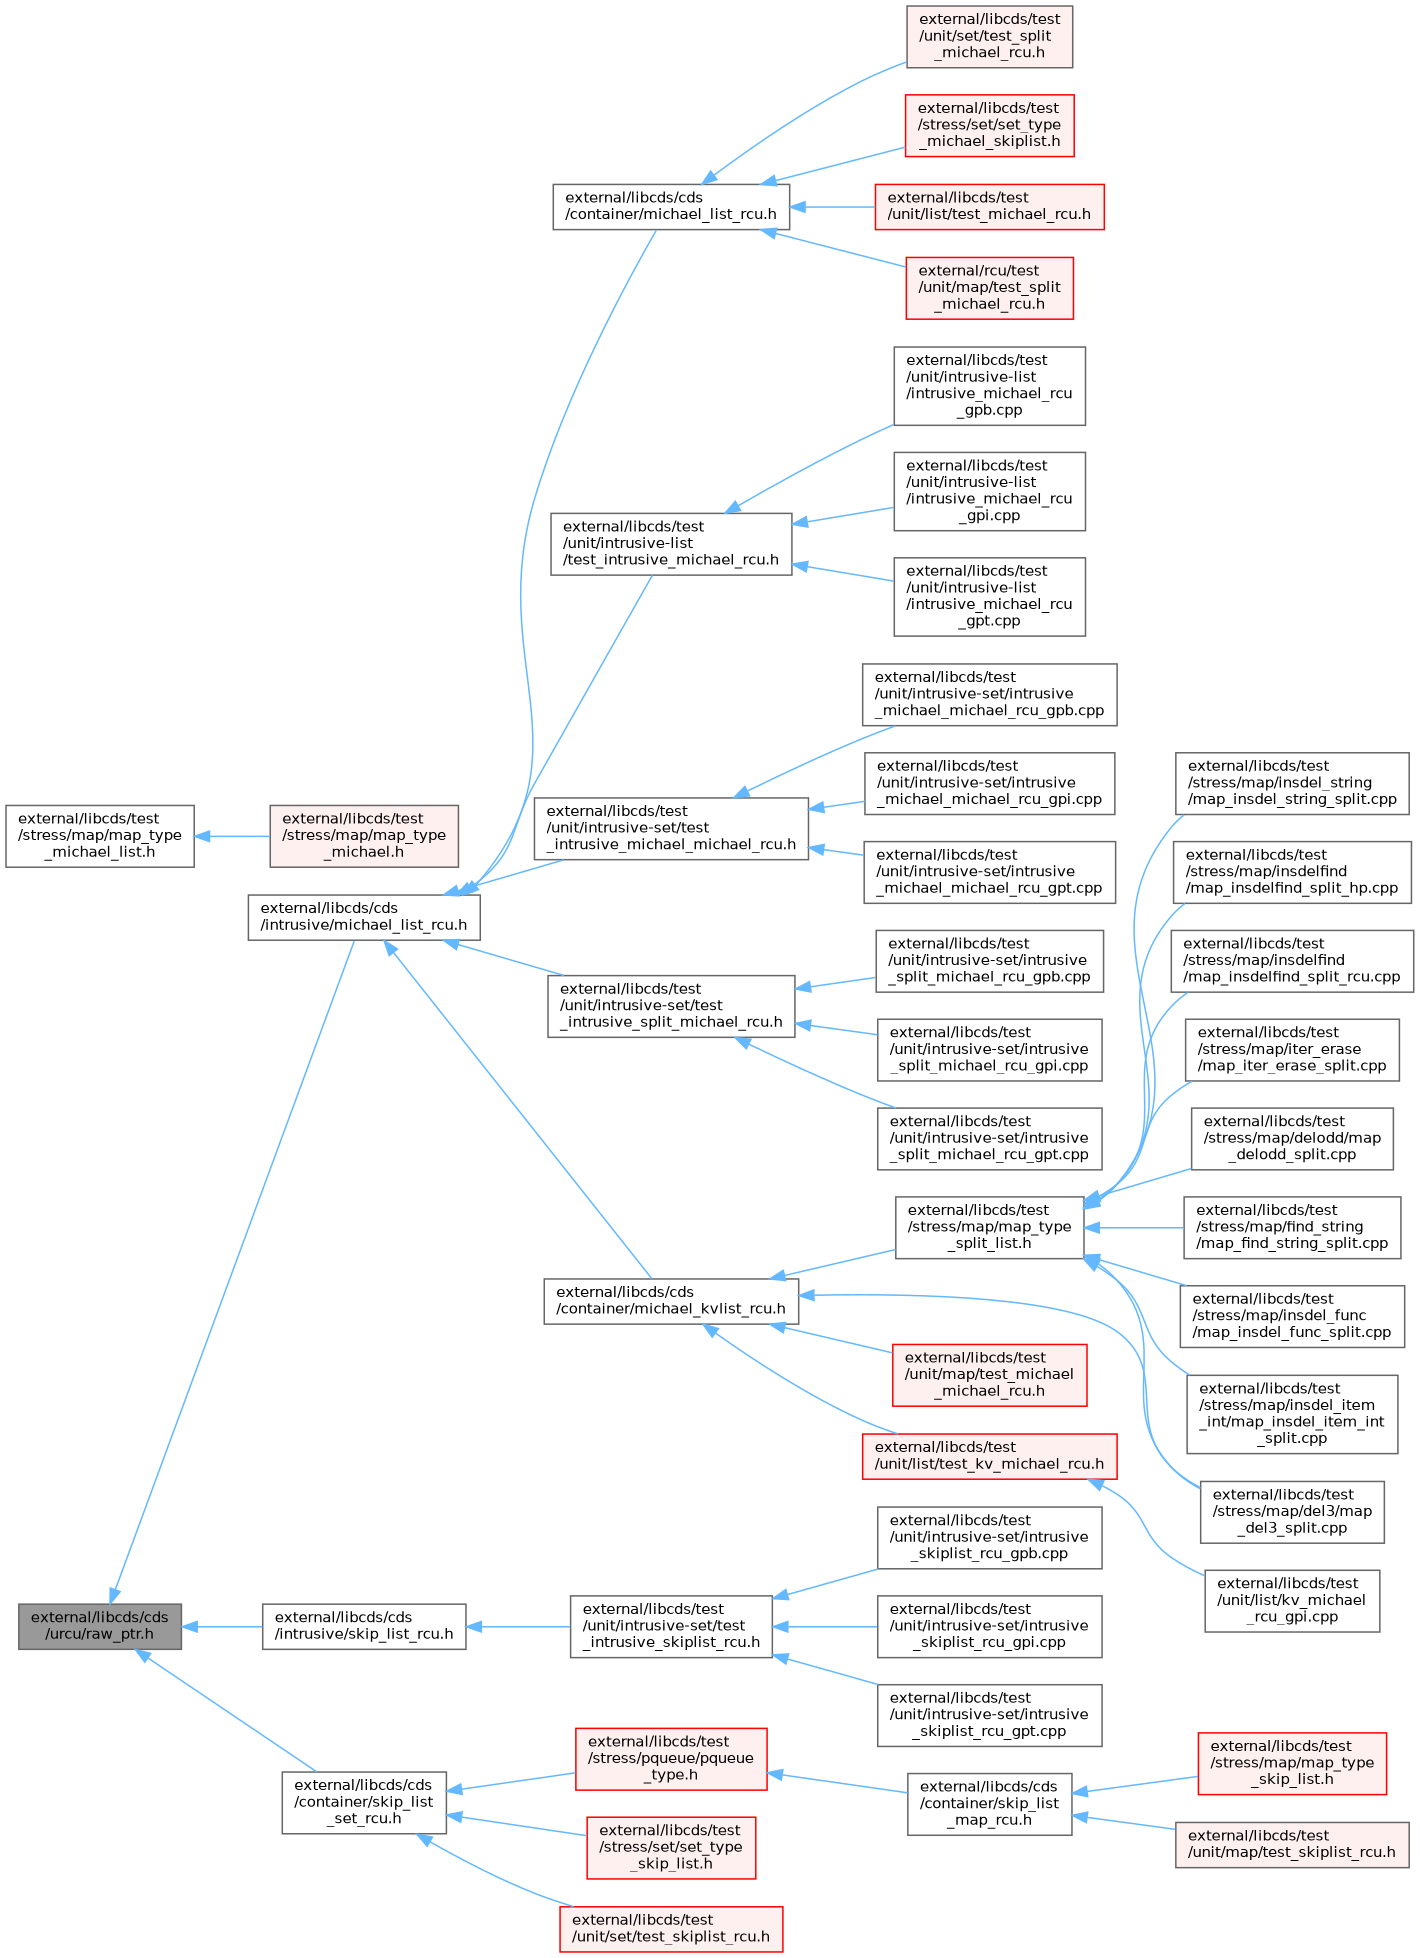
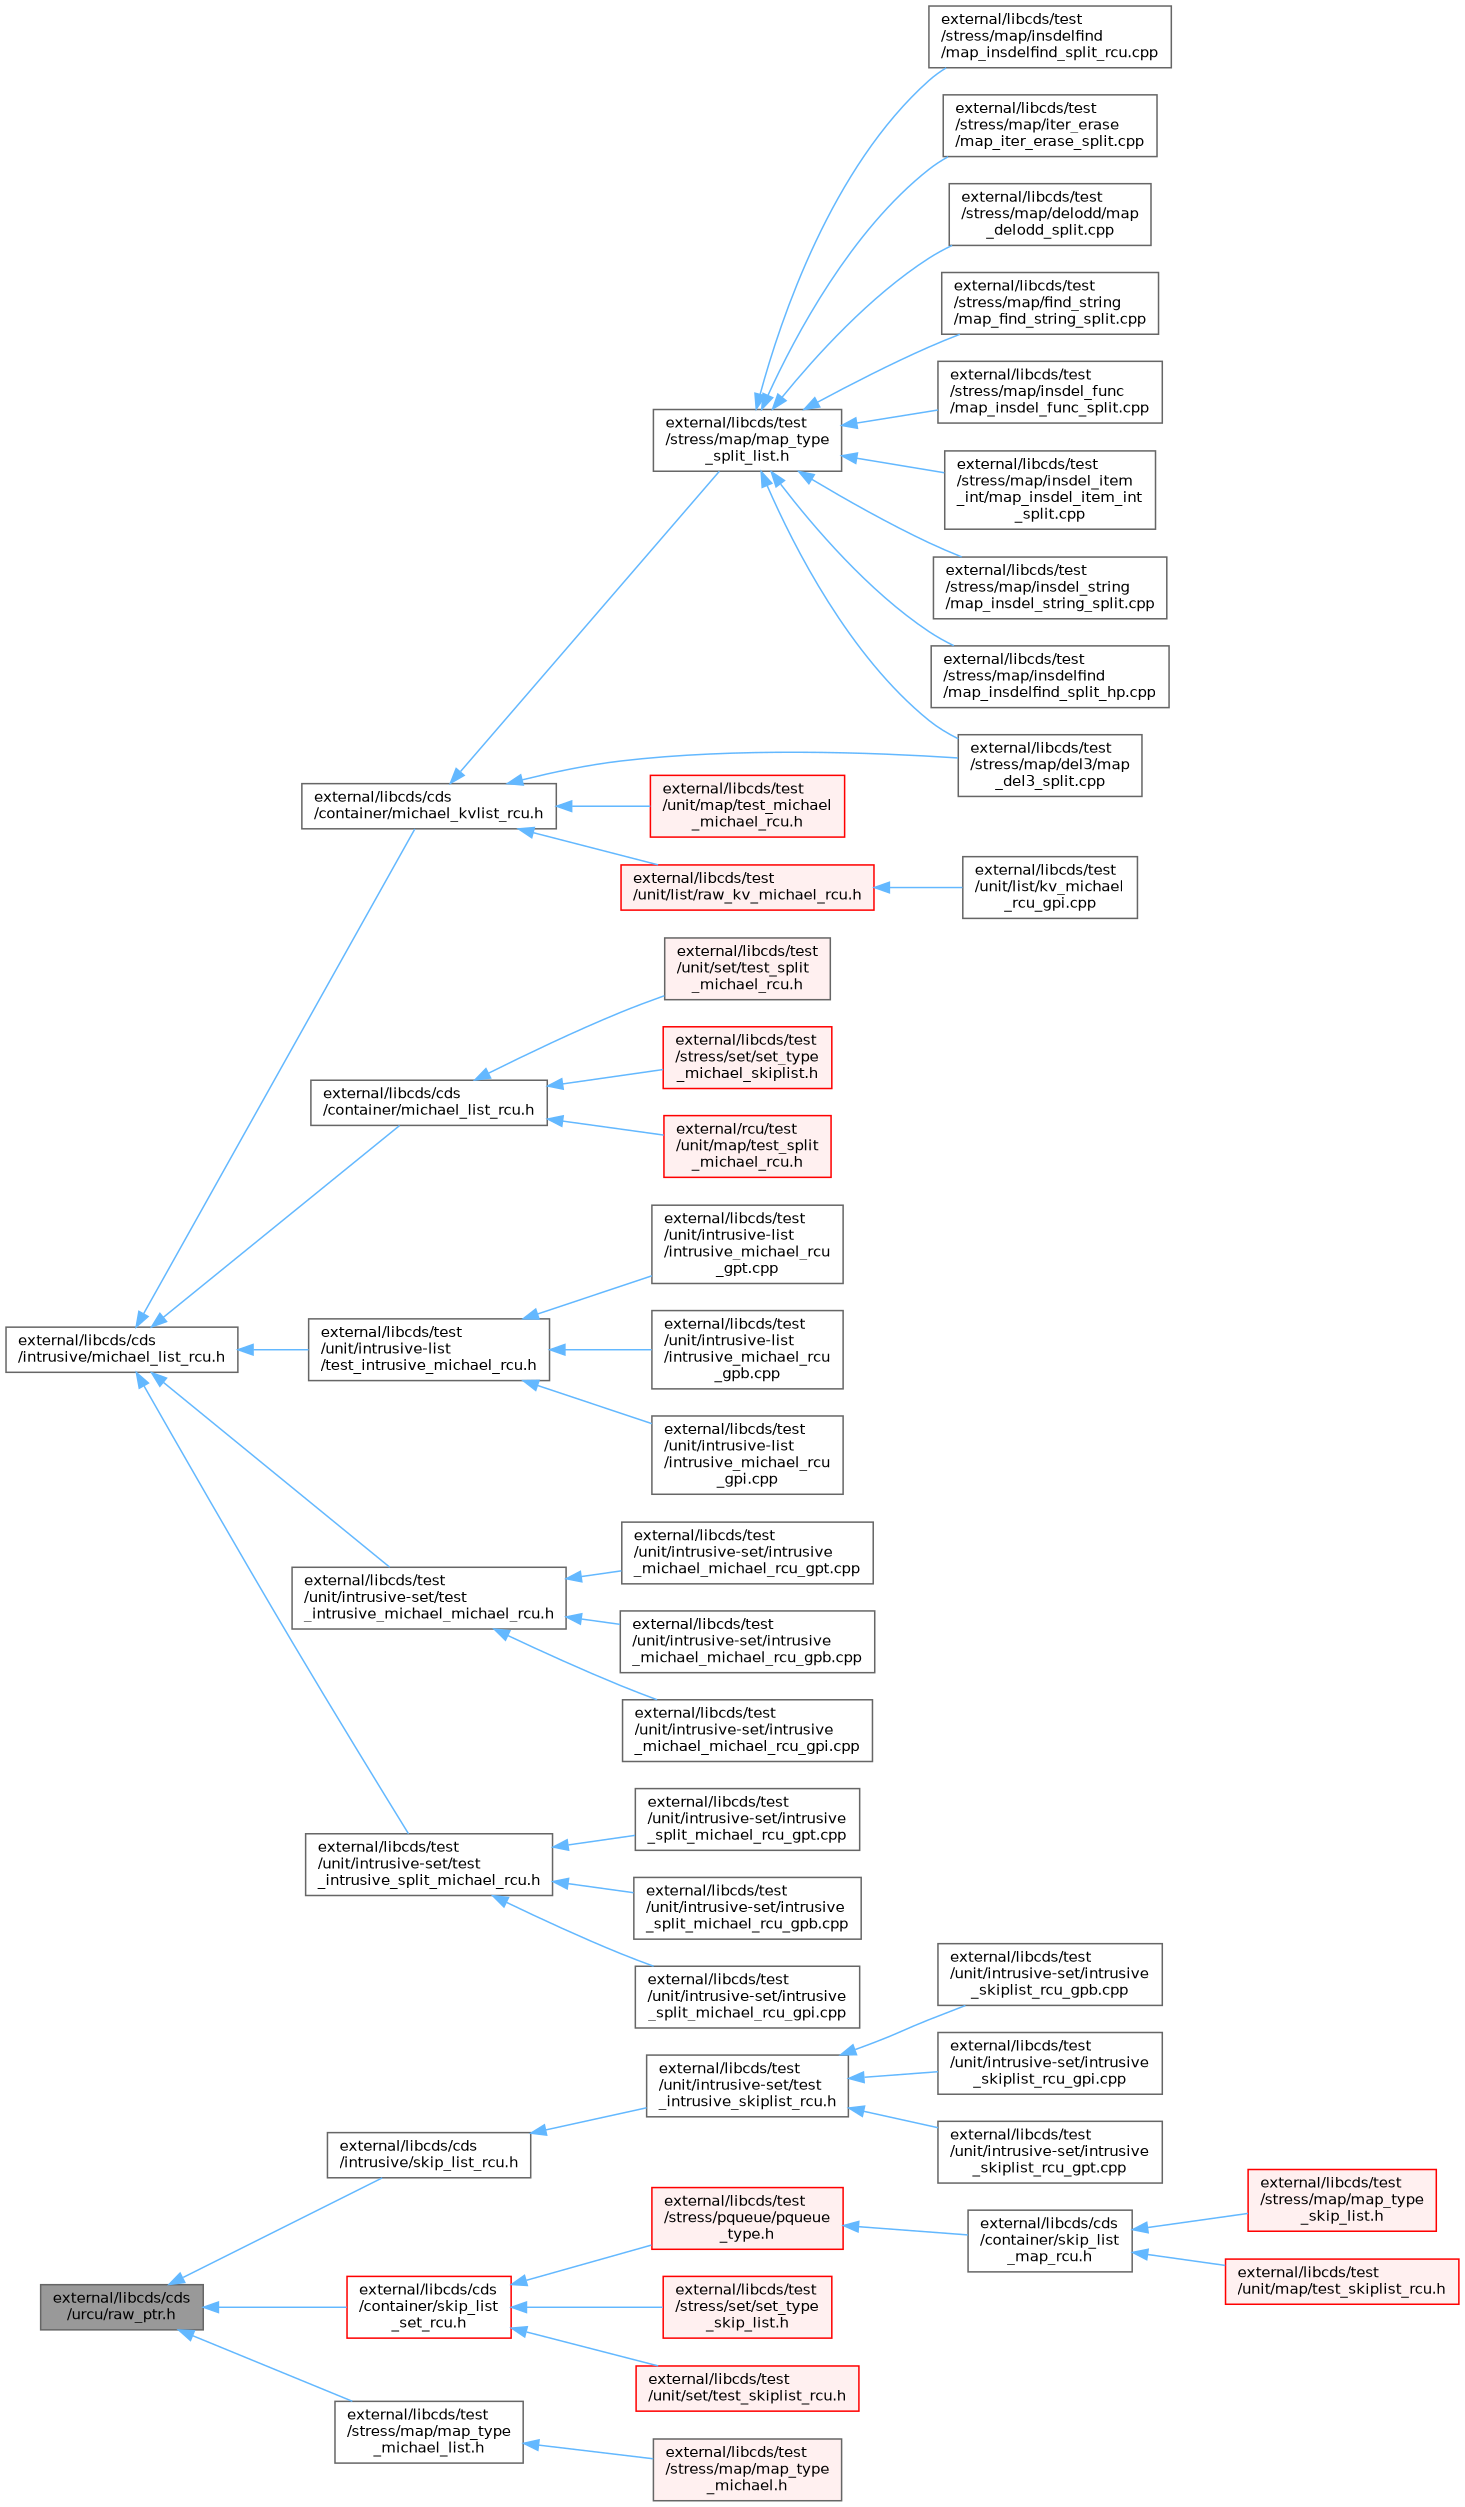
(990, 207) -> none
(235, 1265) -> (273, 2369)
(990, 1457) -> (748, 888)
(364, 1803) -> (429, 2307)
(1293, 1845) -> (1342, 2282)
